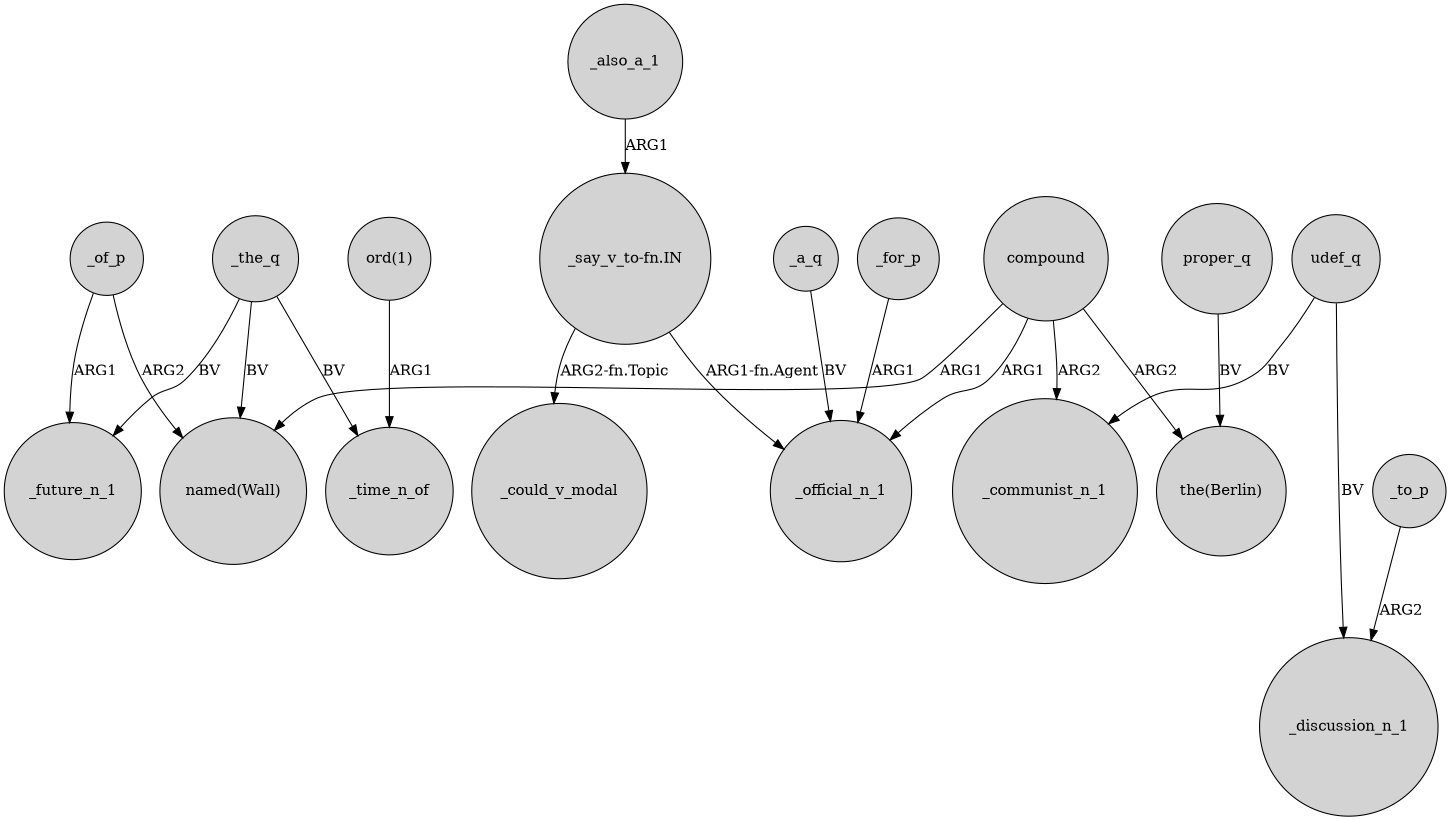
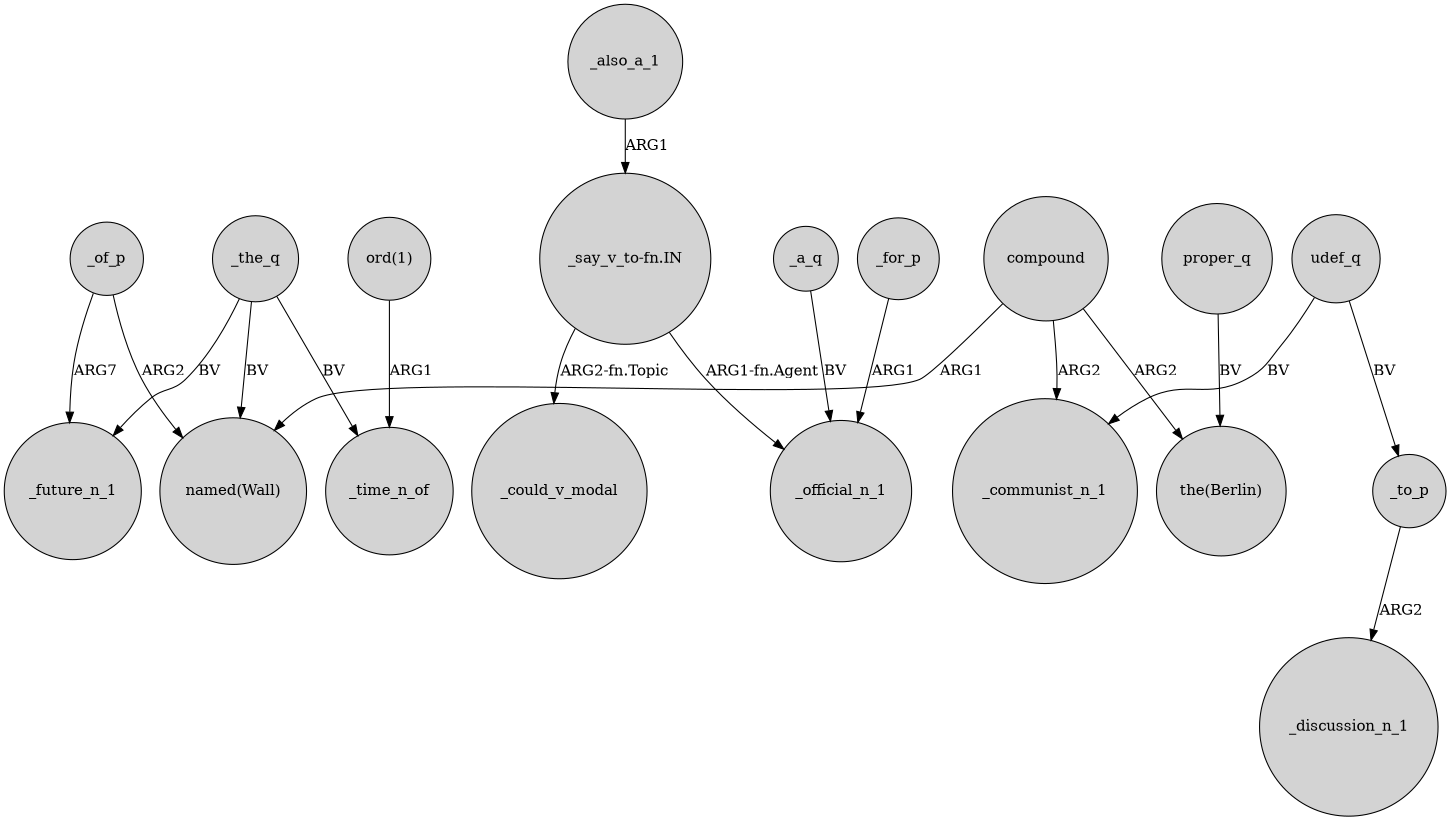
(96, 371) -> (96, 371)
(974, 388) -> none
(1338, 465) -> (1372, 373)
